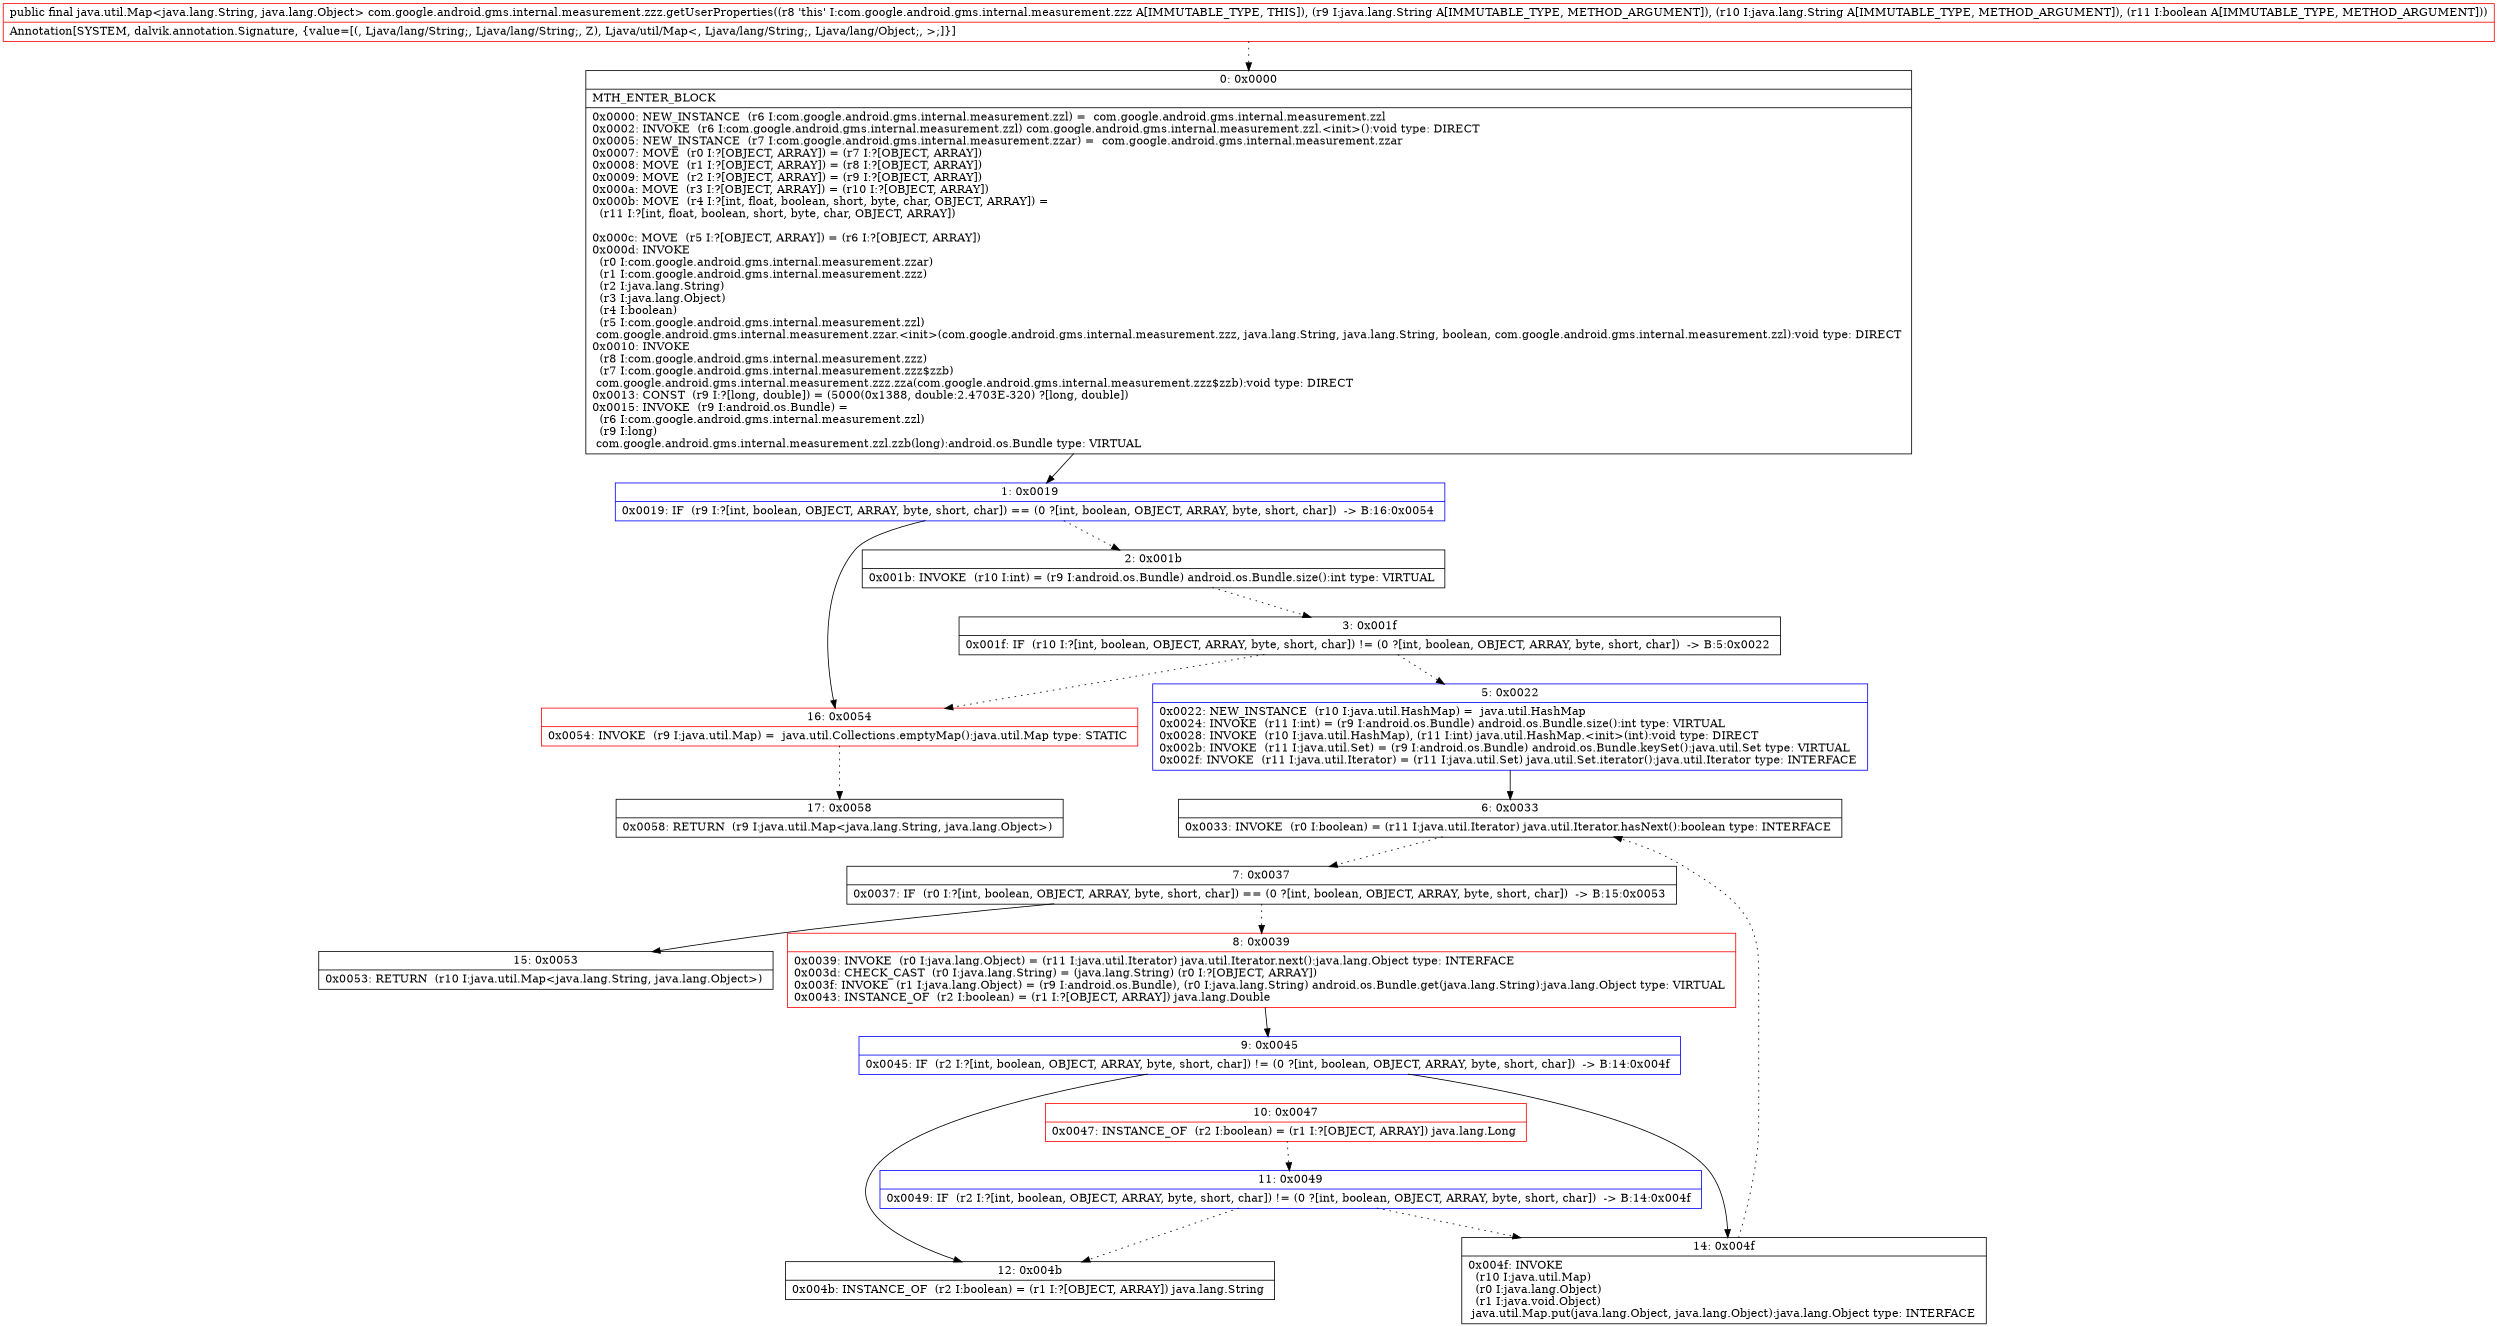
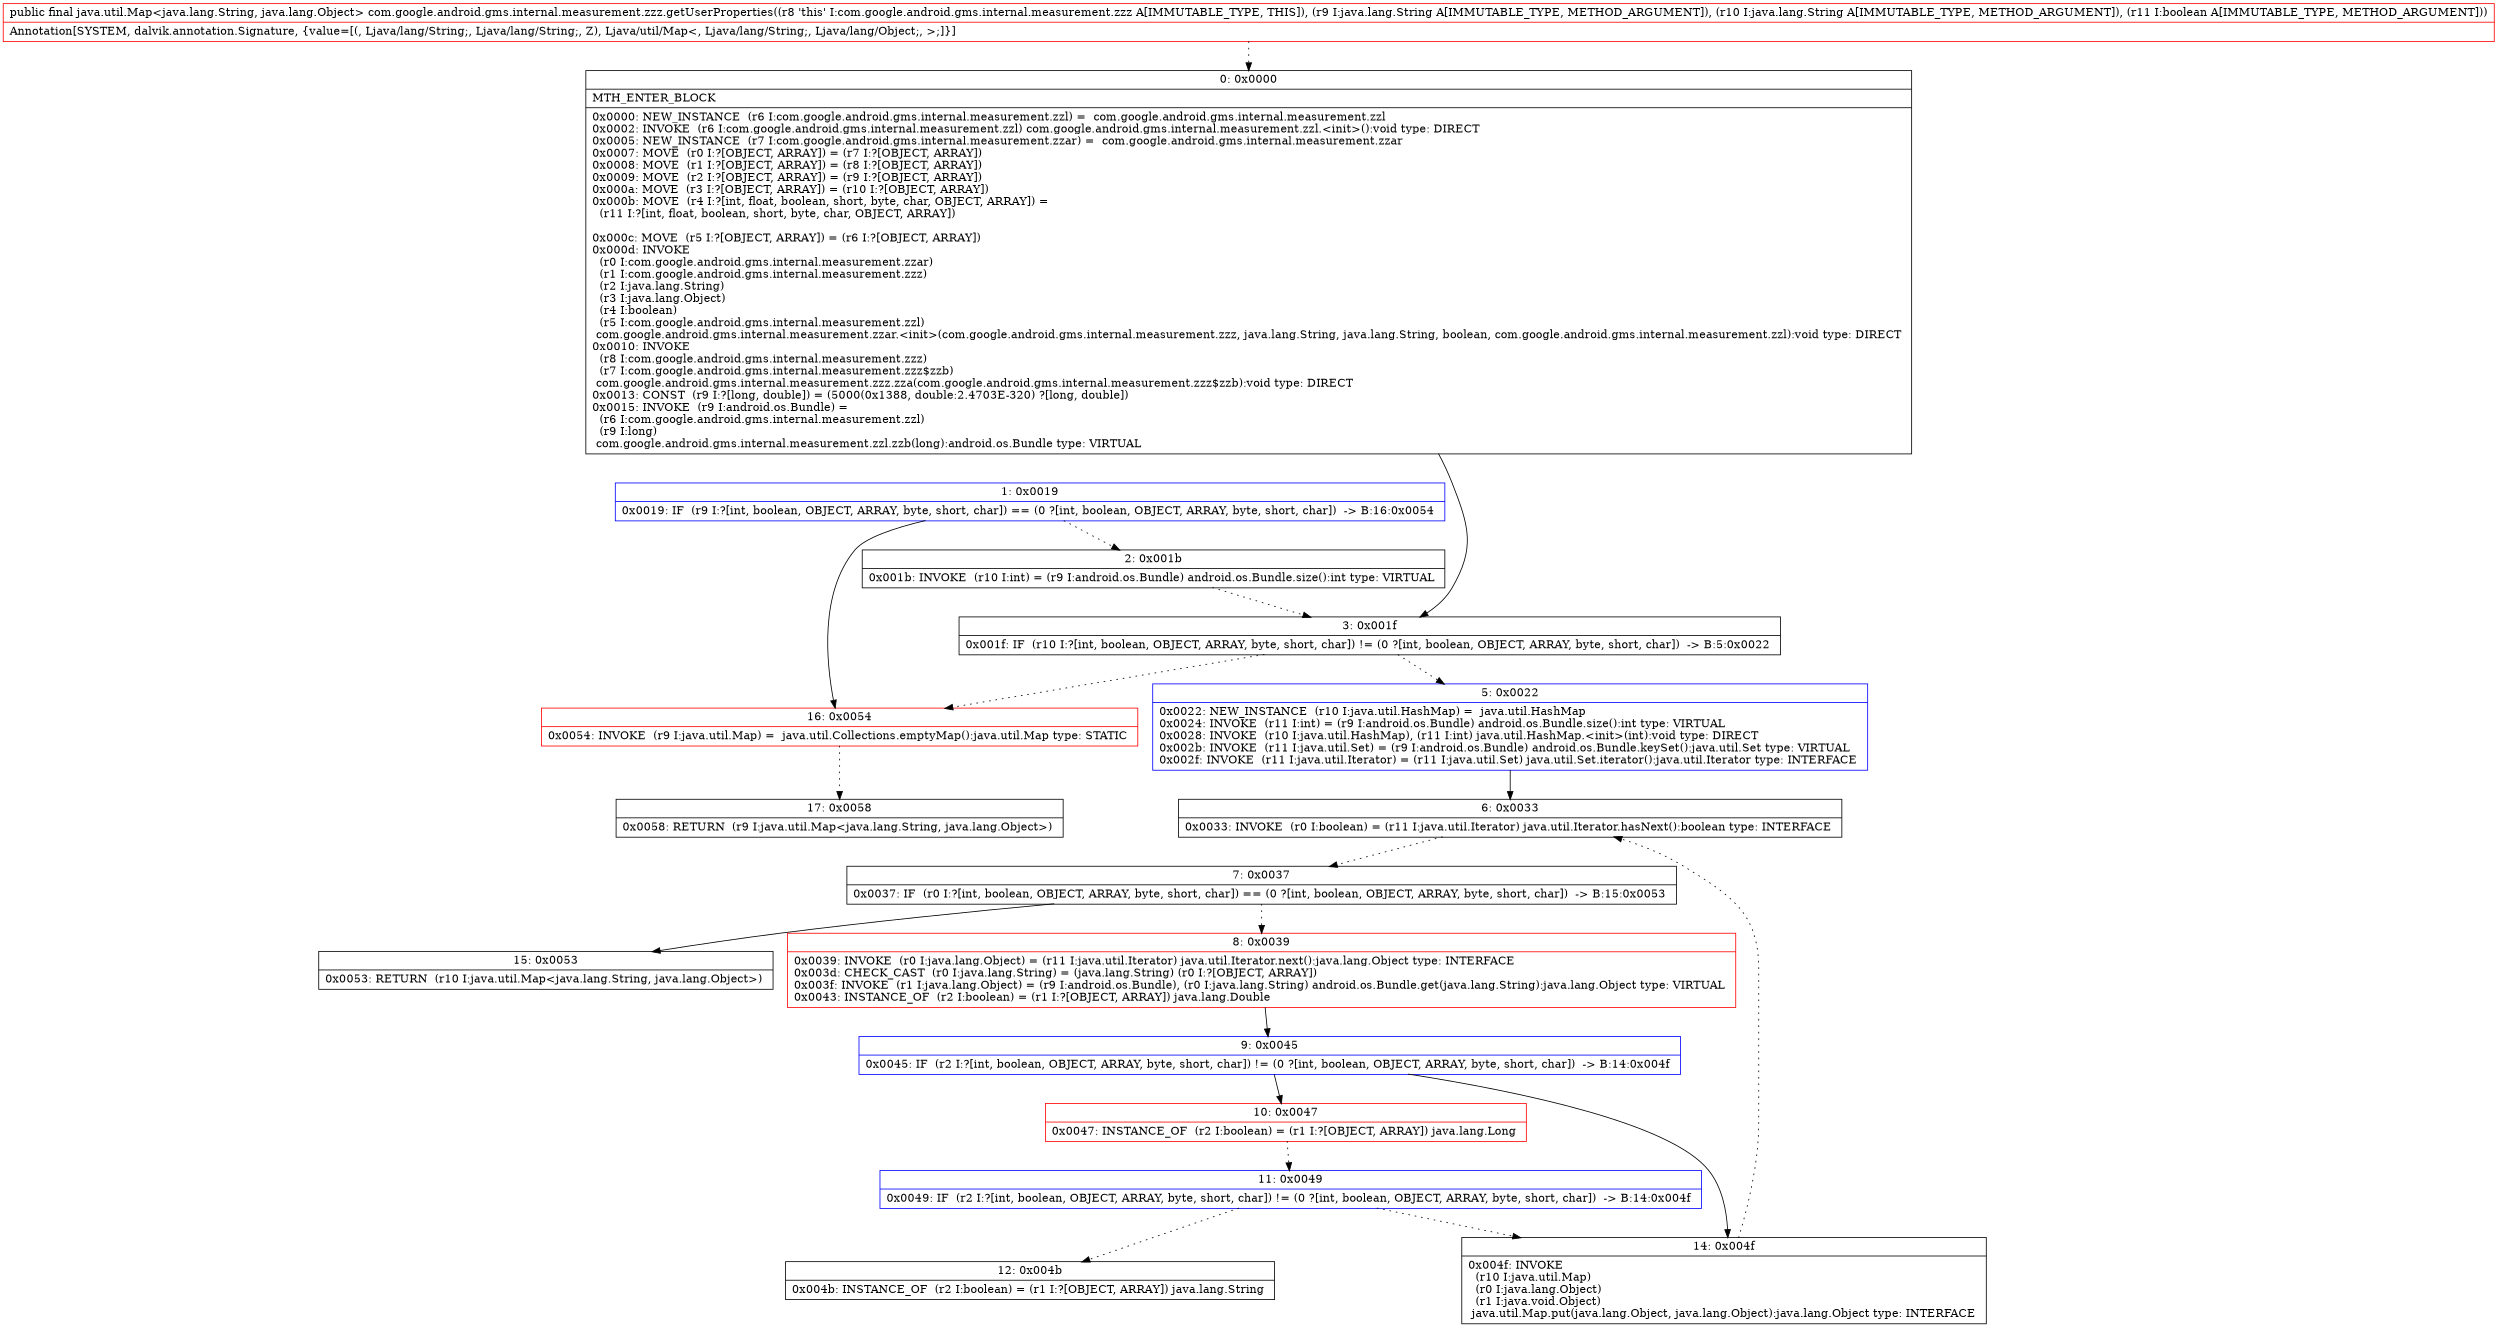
(1063, 465) -> (1467, 538)
(937, 1128) -> (1277, 1085)
